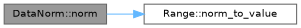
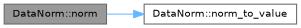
(220, 14) -> (220, 14)
